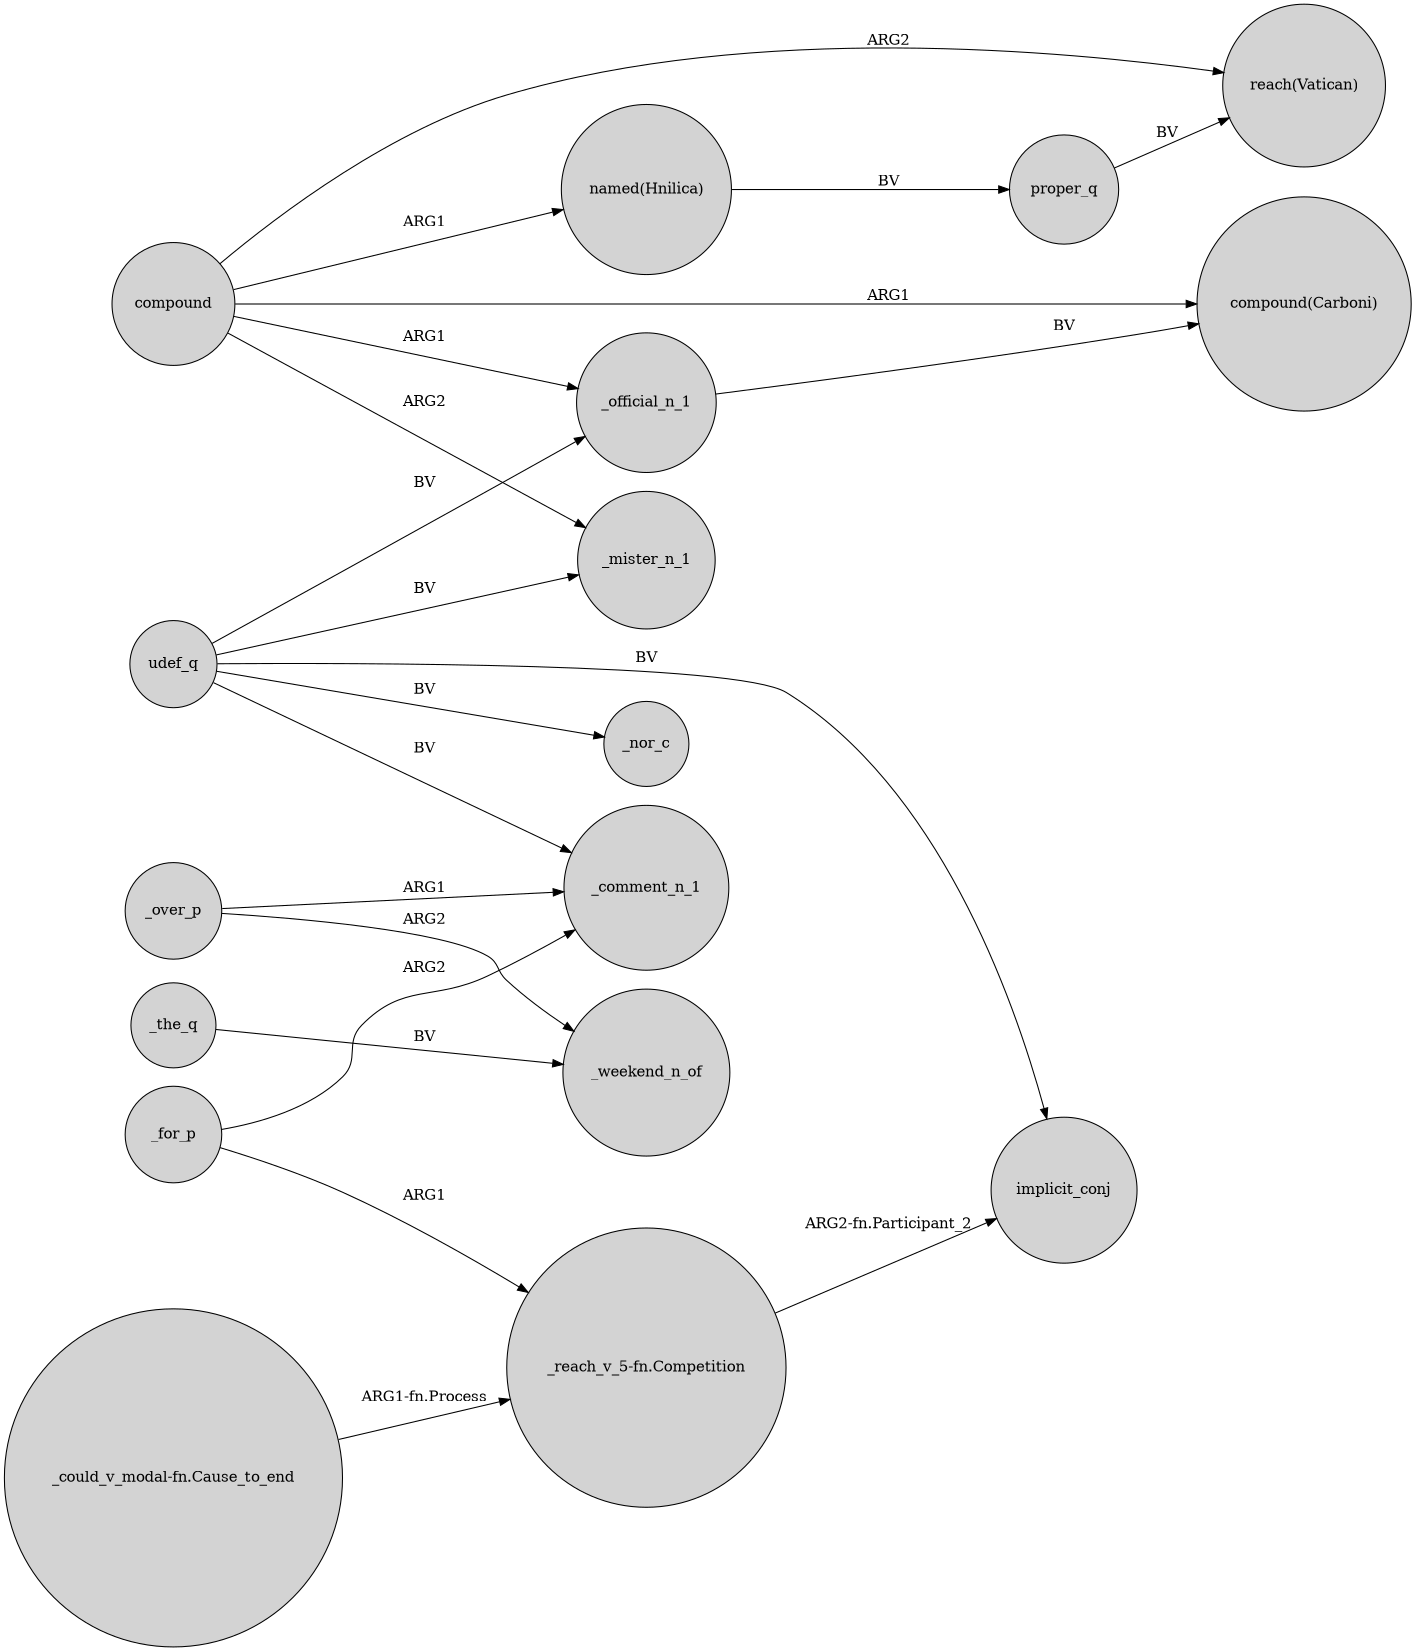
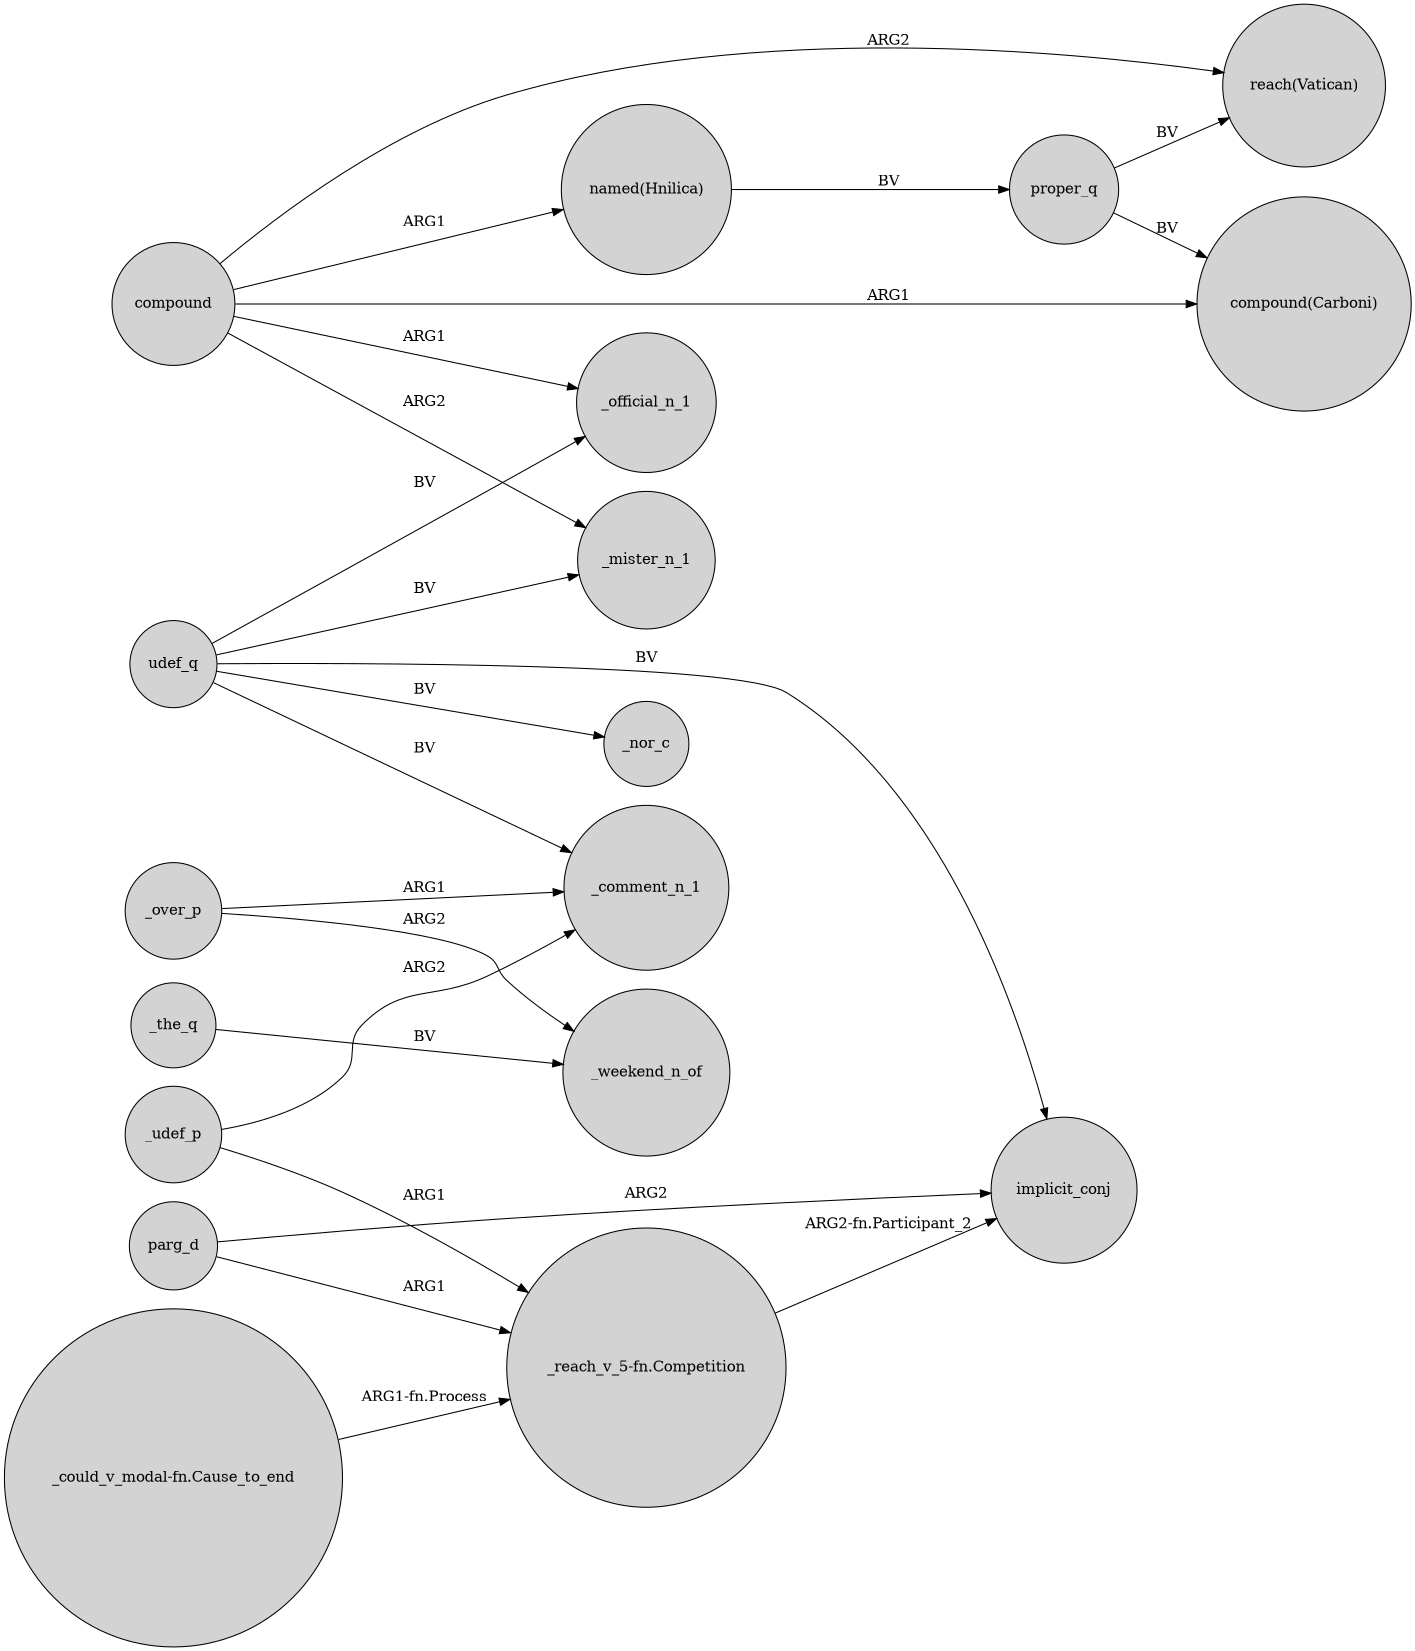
(952, 362) -> (1156, 233)
(173, 1135) -> (173, 1135)
none -> (173, 1246)
